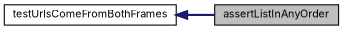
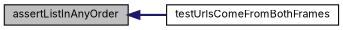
(201, 15) -> (153, 15)
